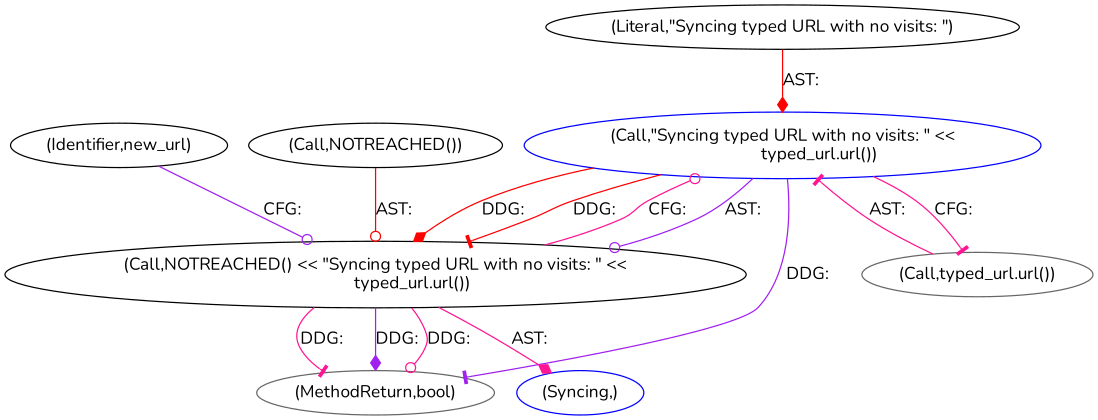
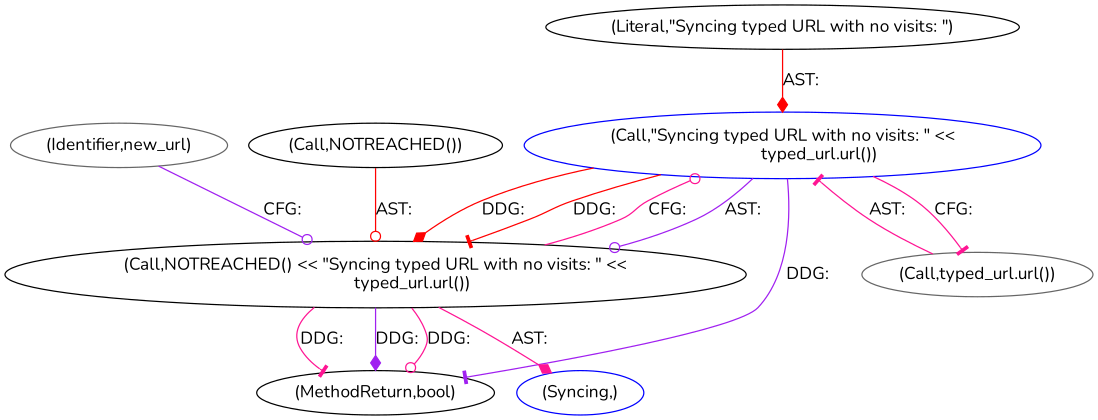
(119, 145) -> (119, 145)
(376, 393) -> (376, 393)
